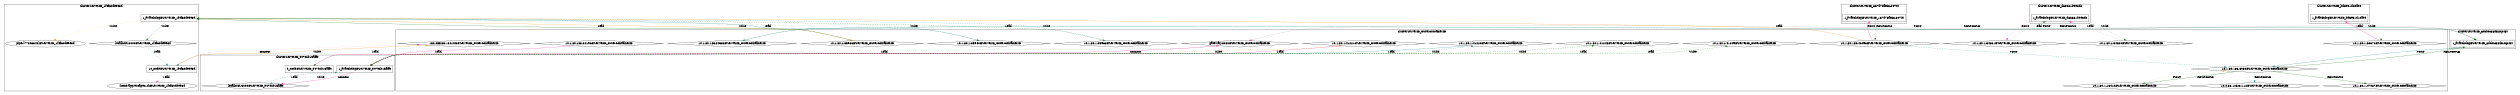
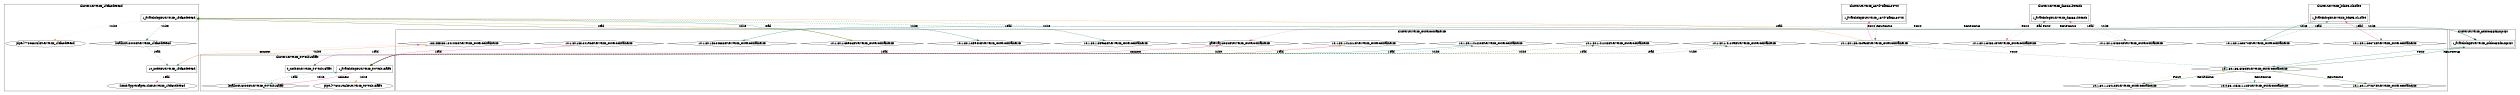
none -> (2258, 44)
none -> (353, 86)
